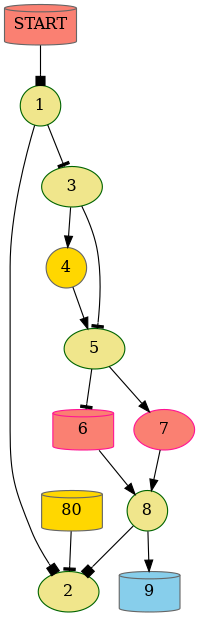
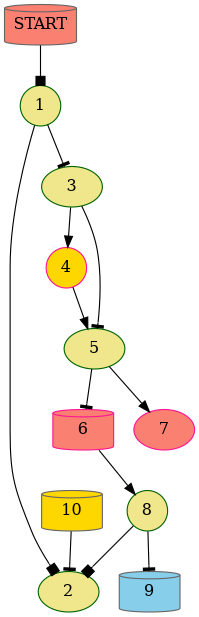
(66, 268) -> (66, 268)
(157, 465) -> none
(72, 511) -> (72, 511)
(148, 549) -> (148, 549)
